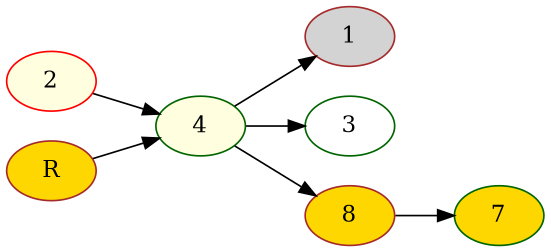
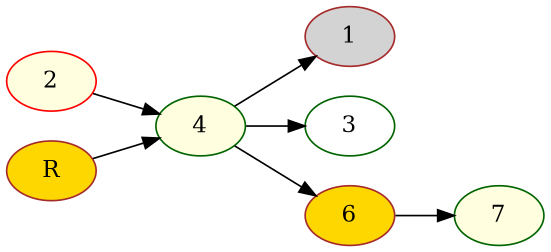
(350, 216) -> (350, 216)
(499, 216) -> (499, 216)
